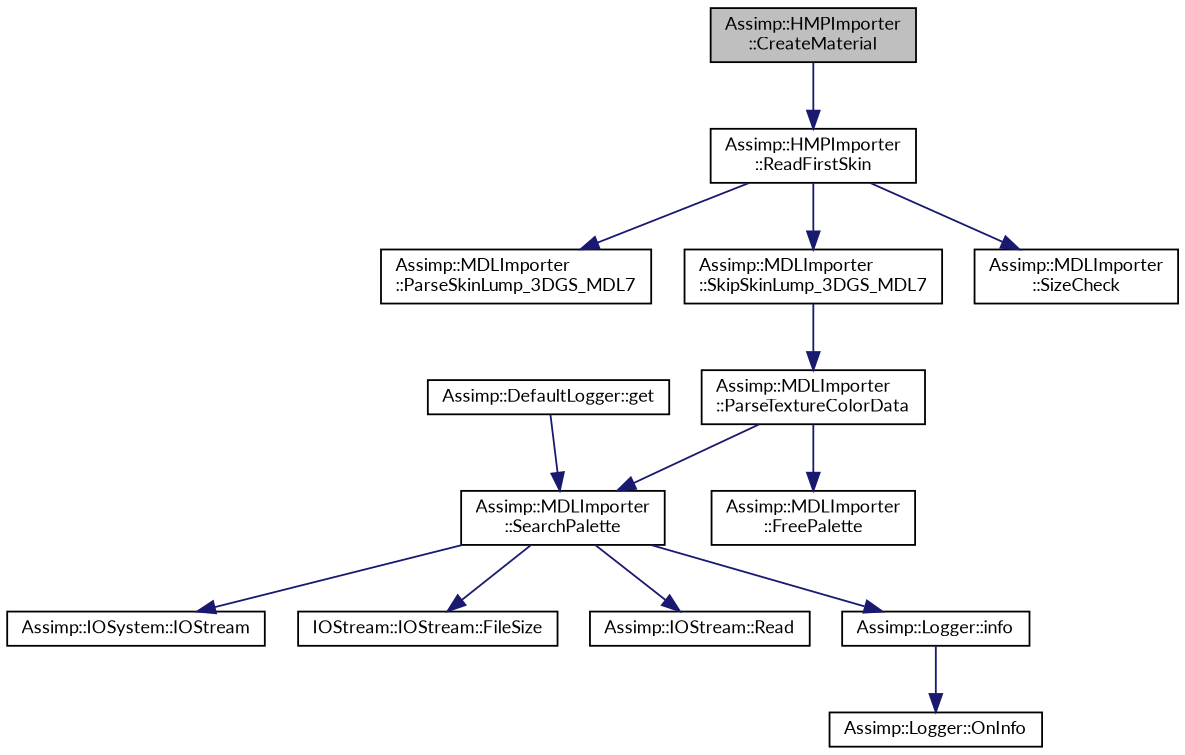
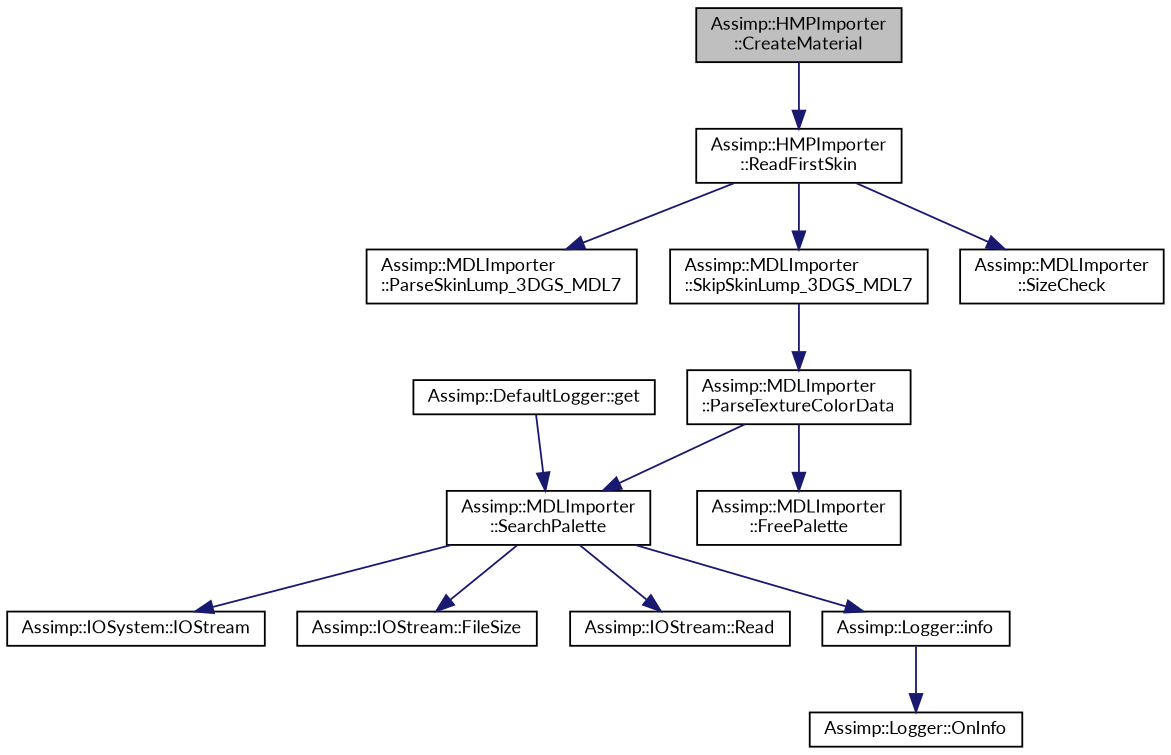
(428, 629) -> (417, 629)
